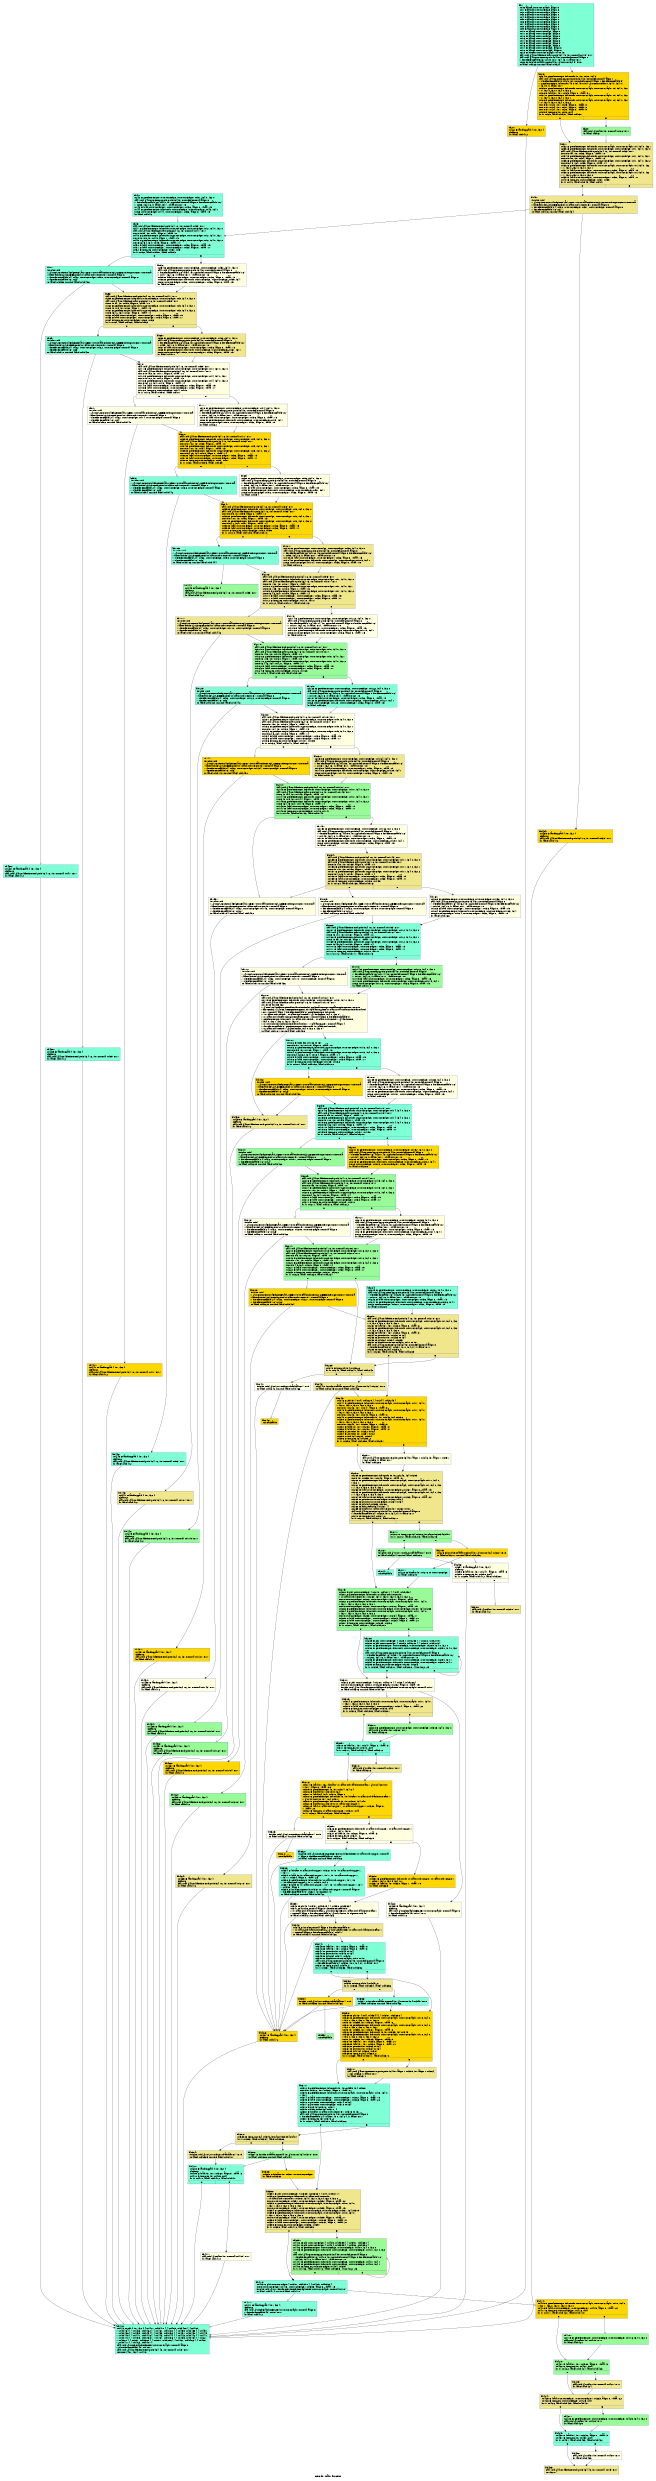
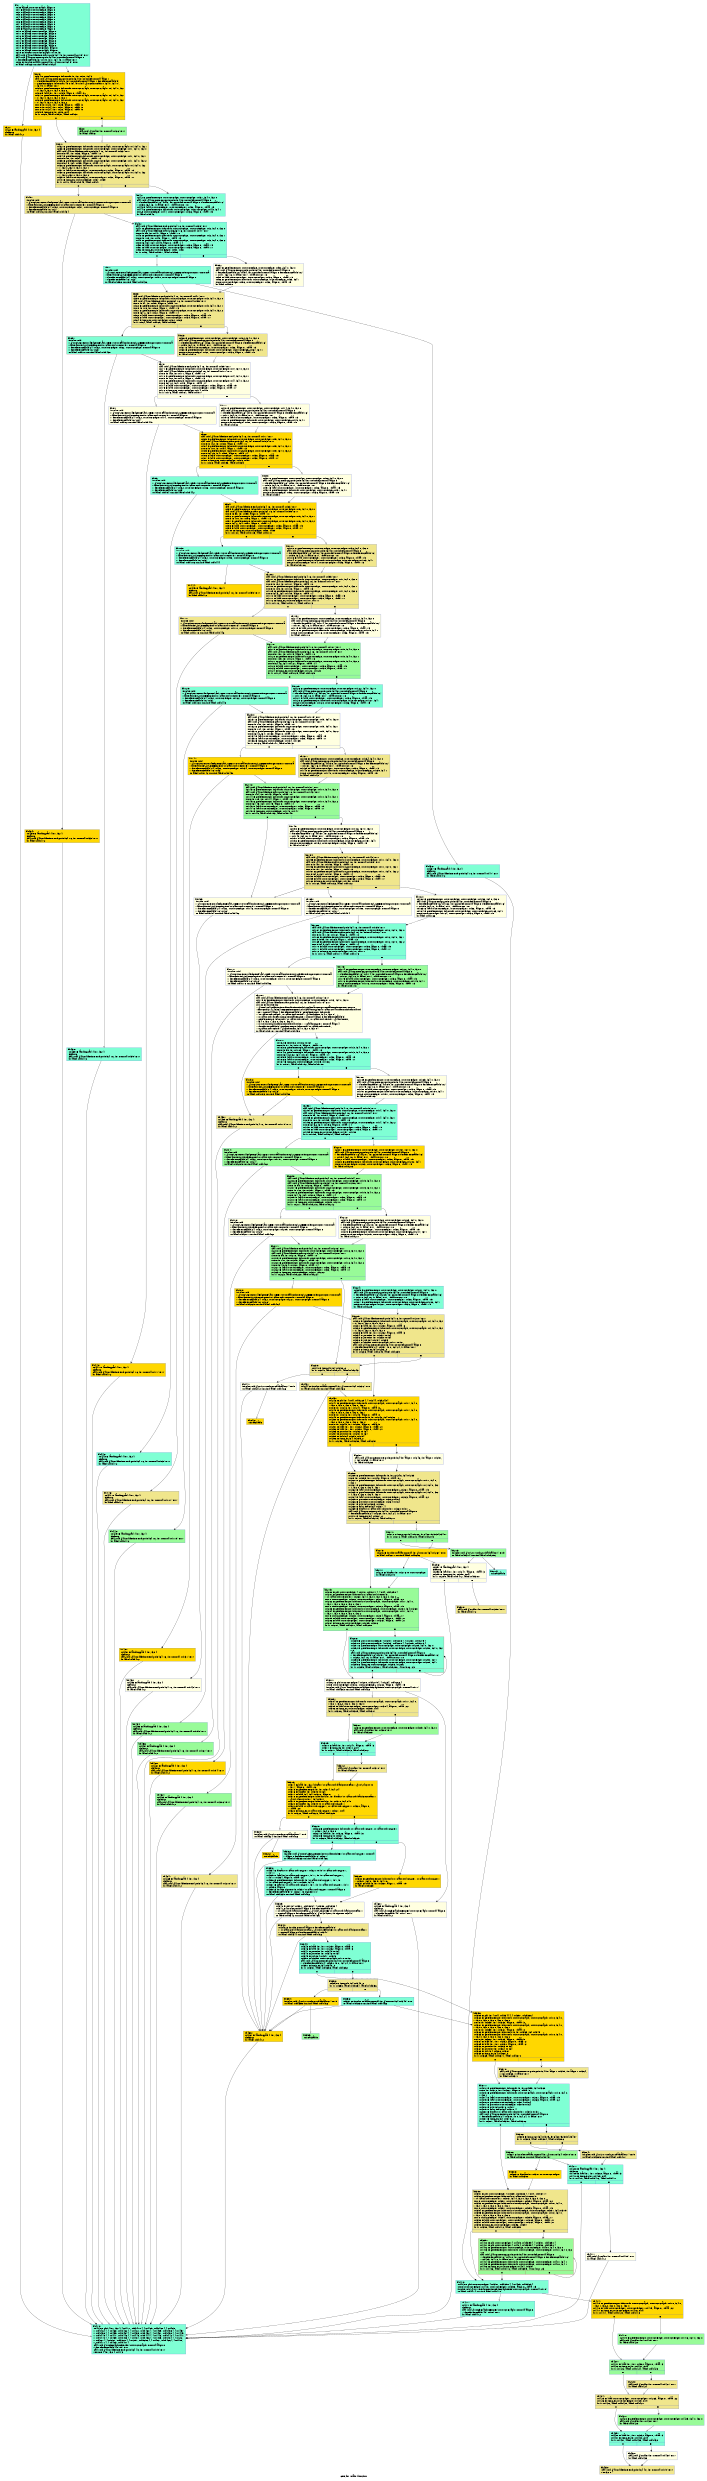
none -> (159, 188)
(221, 591) -> (224, 591)
(248, 680) -> none
(41, 1626) -> (511, 1575)
(369, 1834) -> (355, 1834)
